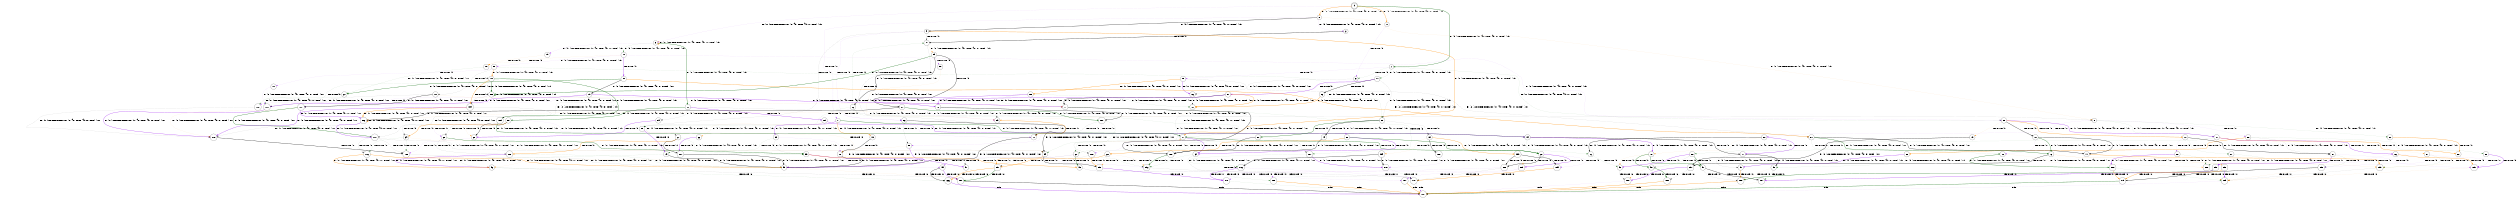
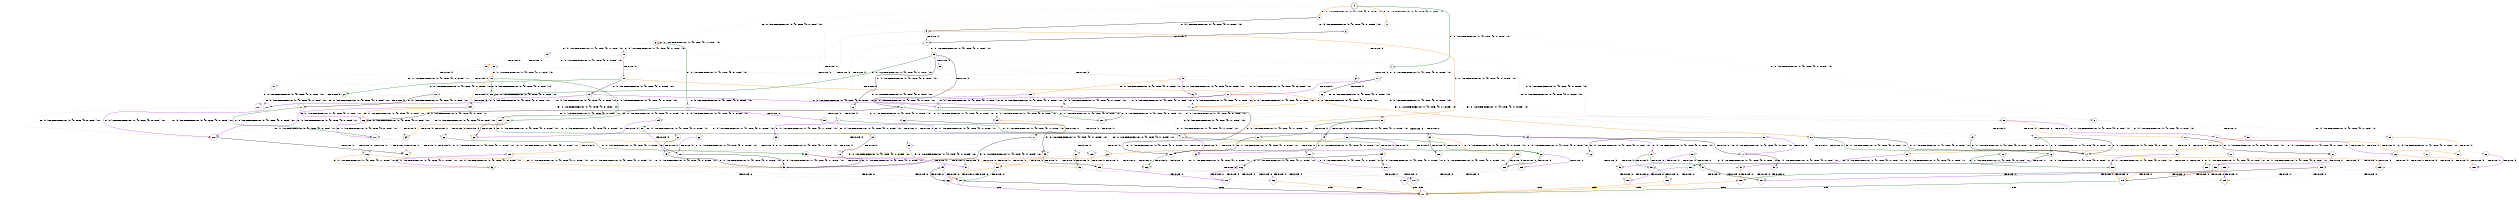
(1288, 73) -> (1061, 73)
(2019, 129) -> (2019, 129)
(1127, 141) -> (1140, 141)
(1828, 143) -> (2023, 150)
none -> (2347, 164)
(1557, 168) -> none
